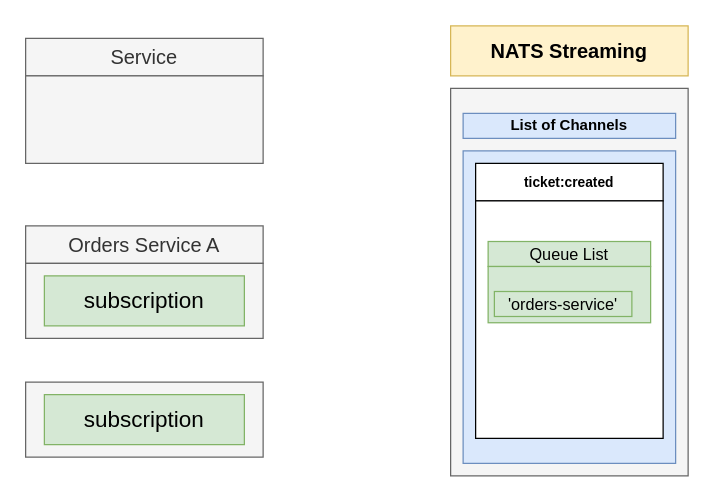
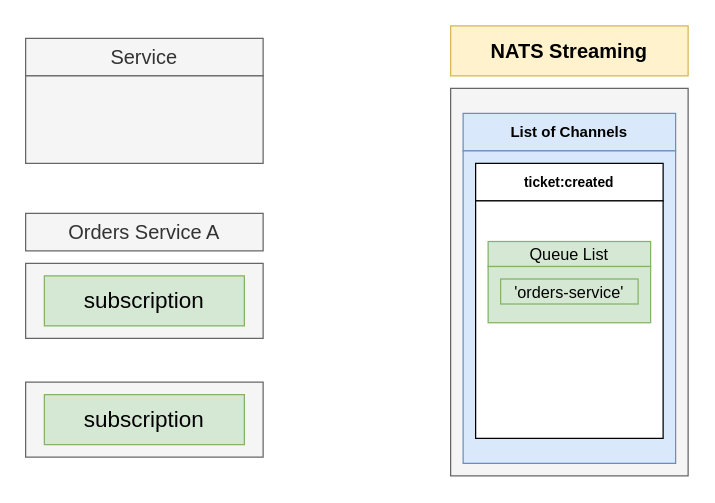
(569, 126) -> (569, 132)
(144, 244) -> (144, 232)
(563, 304) -> (569, 291)
